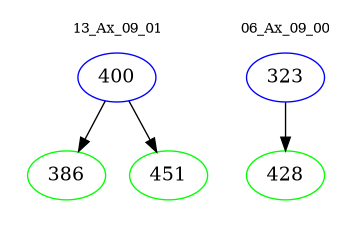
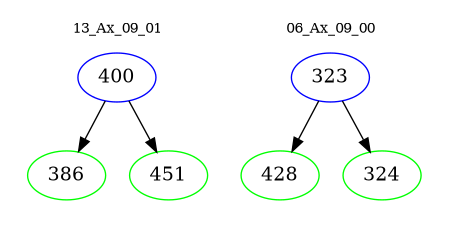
none -> (382, 175)
